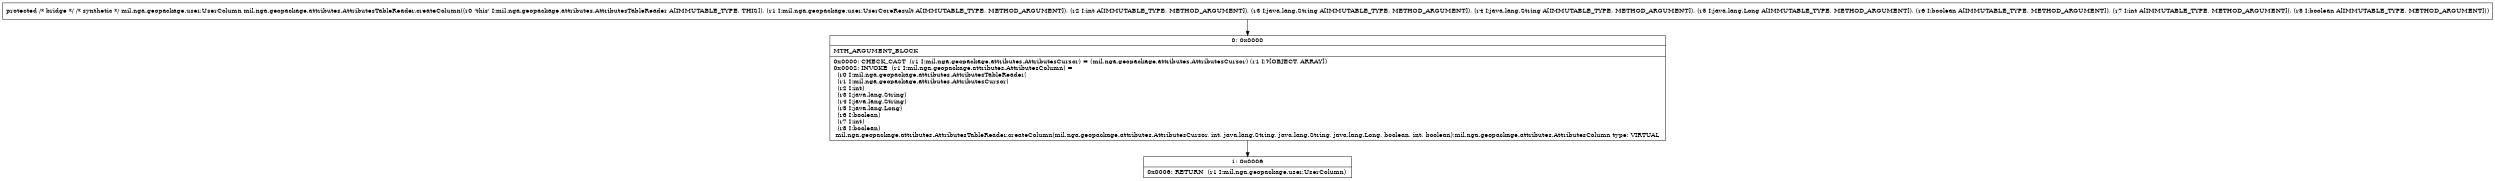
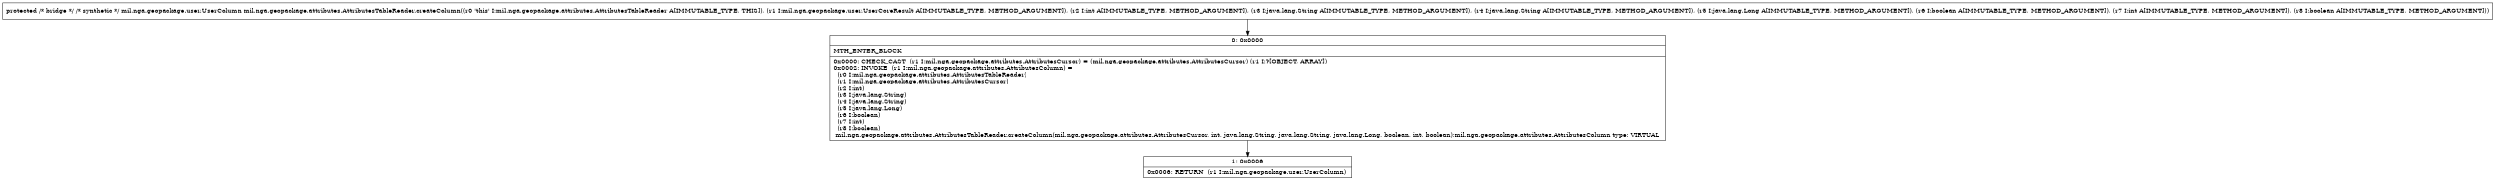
(876, 51) -> (868, 51)
